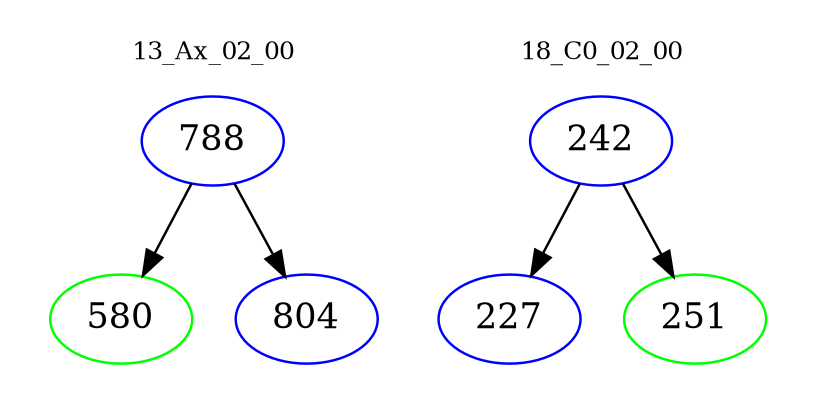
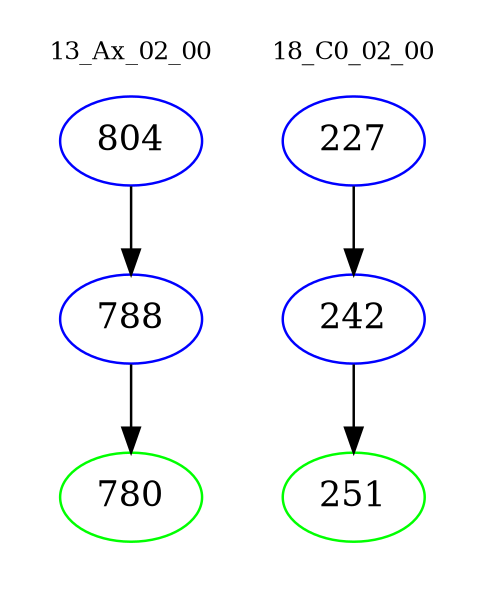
(561, 218) -> (354, 218)
(254, 219) -> (131, 218)
(121, 319) -> (131, 497)
